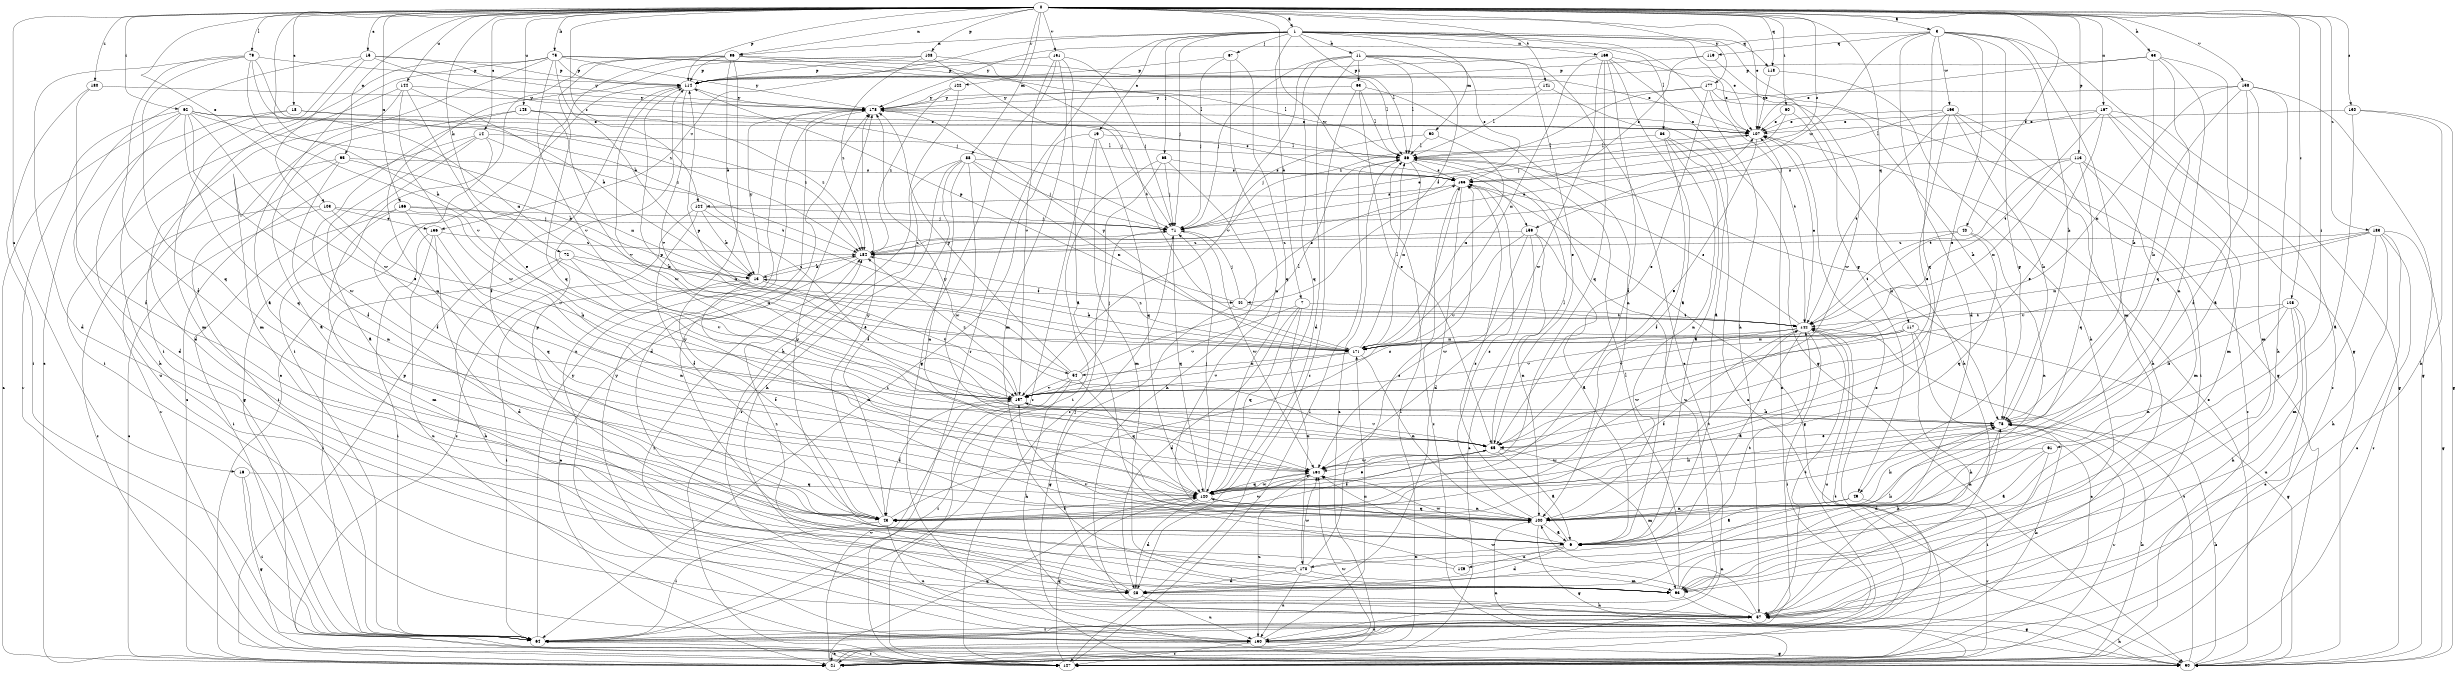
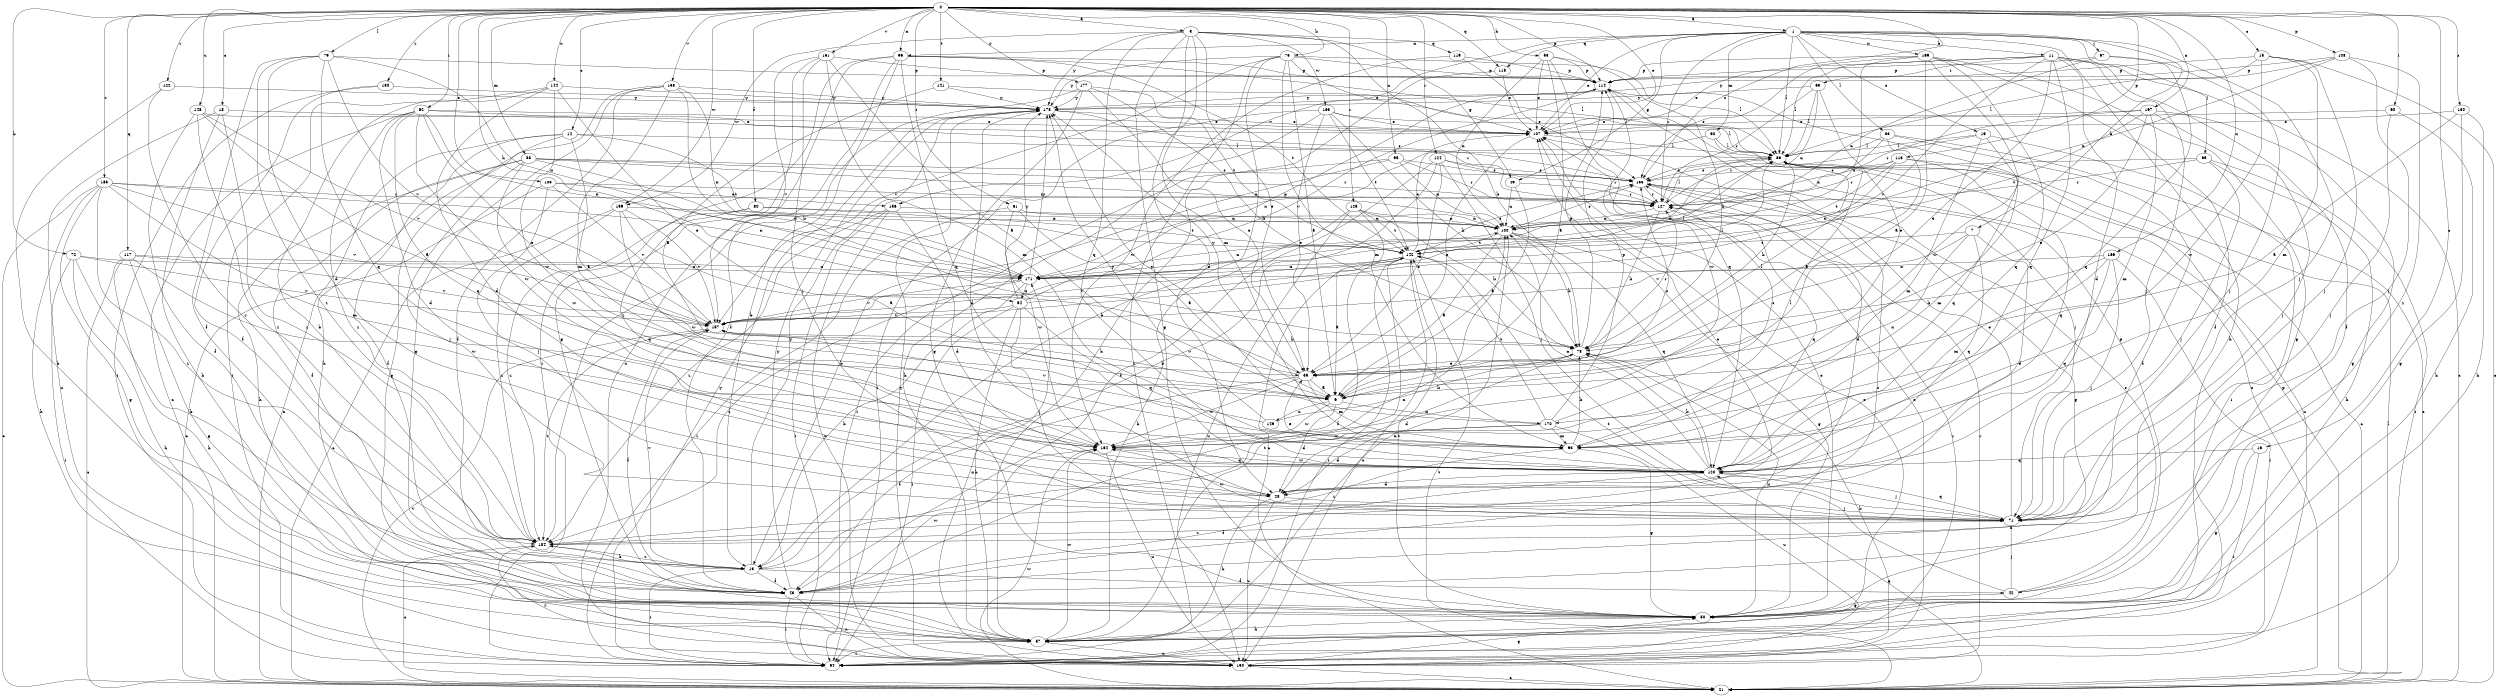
(1082, 199) -> (1532, 172)
(1965, 231) -> (756, 207)
